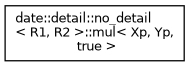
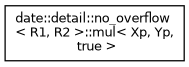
(95, 33) -> (95, 33)
